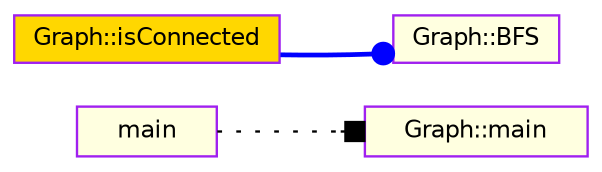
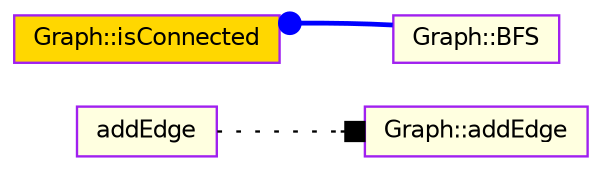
(327, 55) -> (346, 23)
(147, 132) -> (147, 132)
(476, 132) -> (476, 132)
